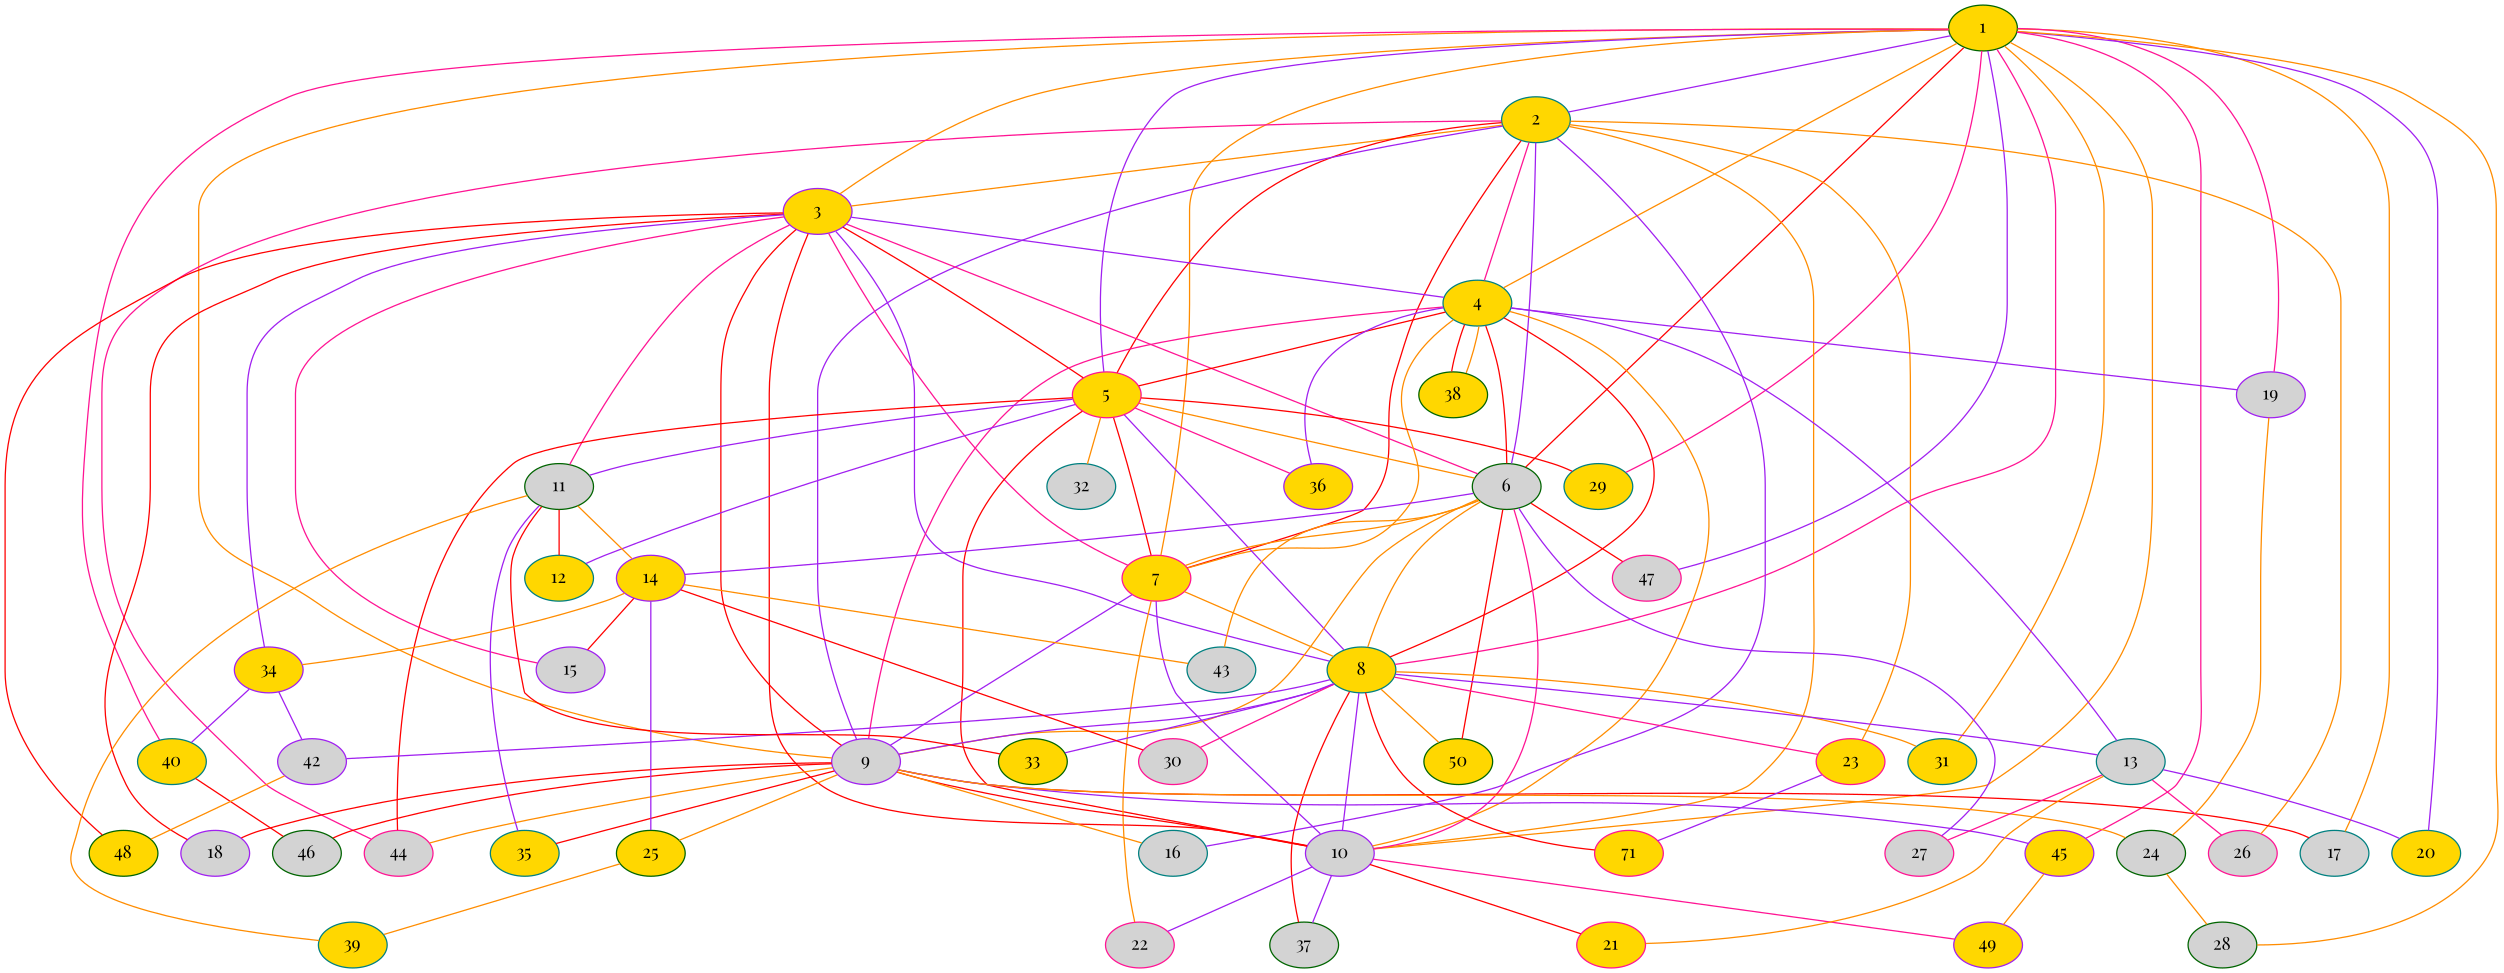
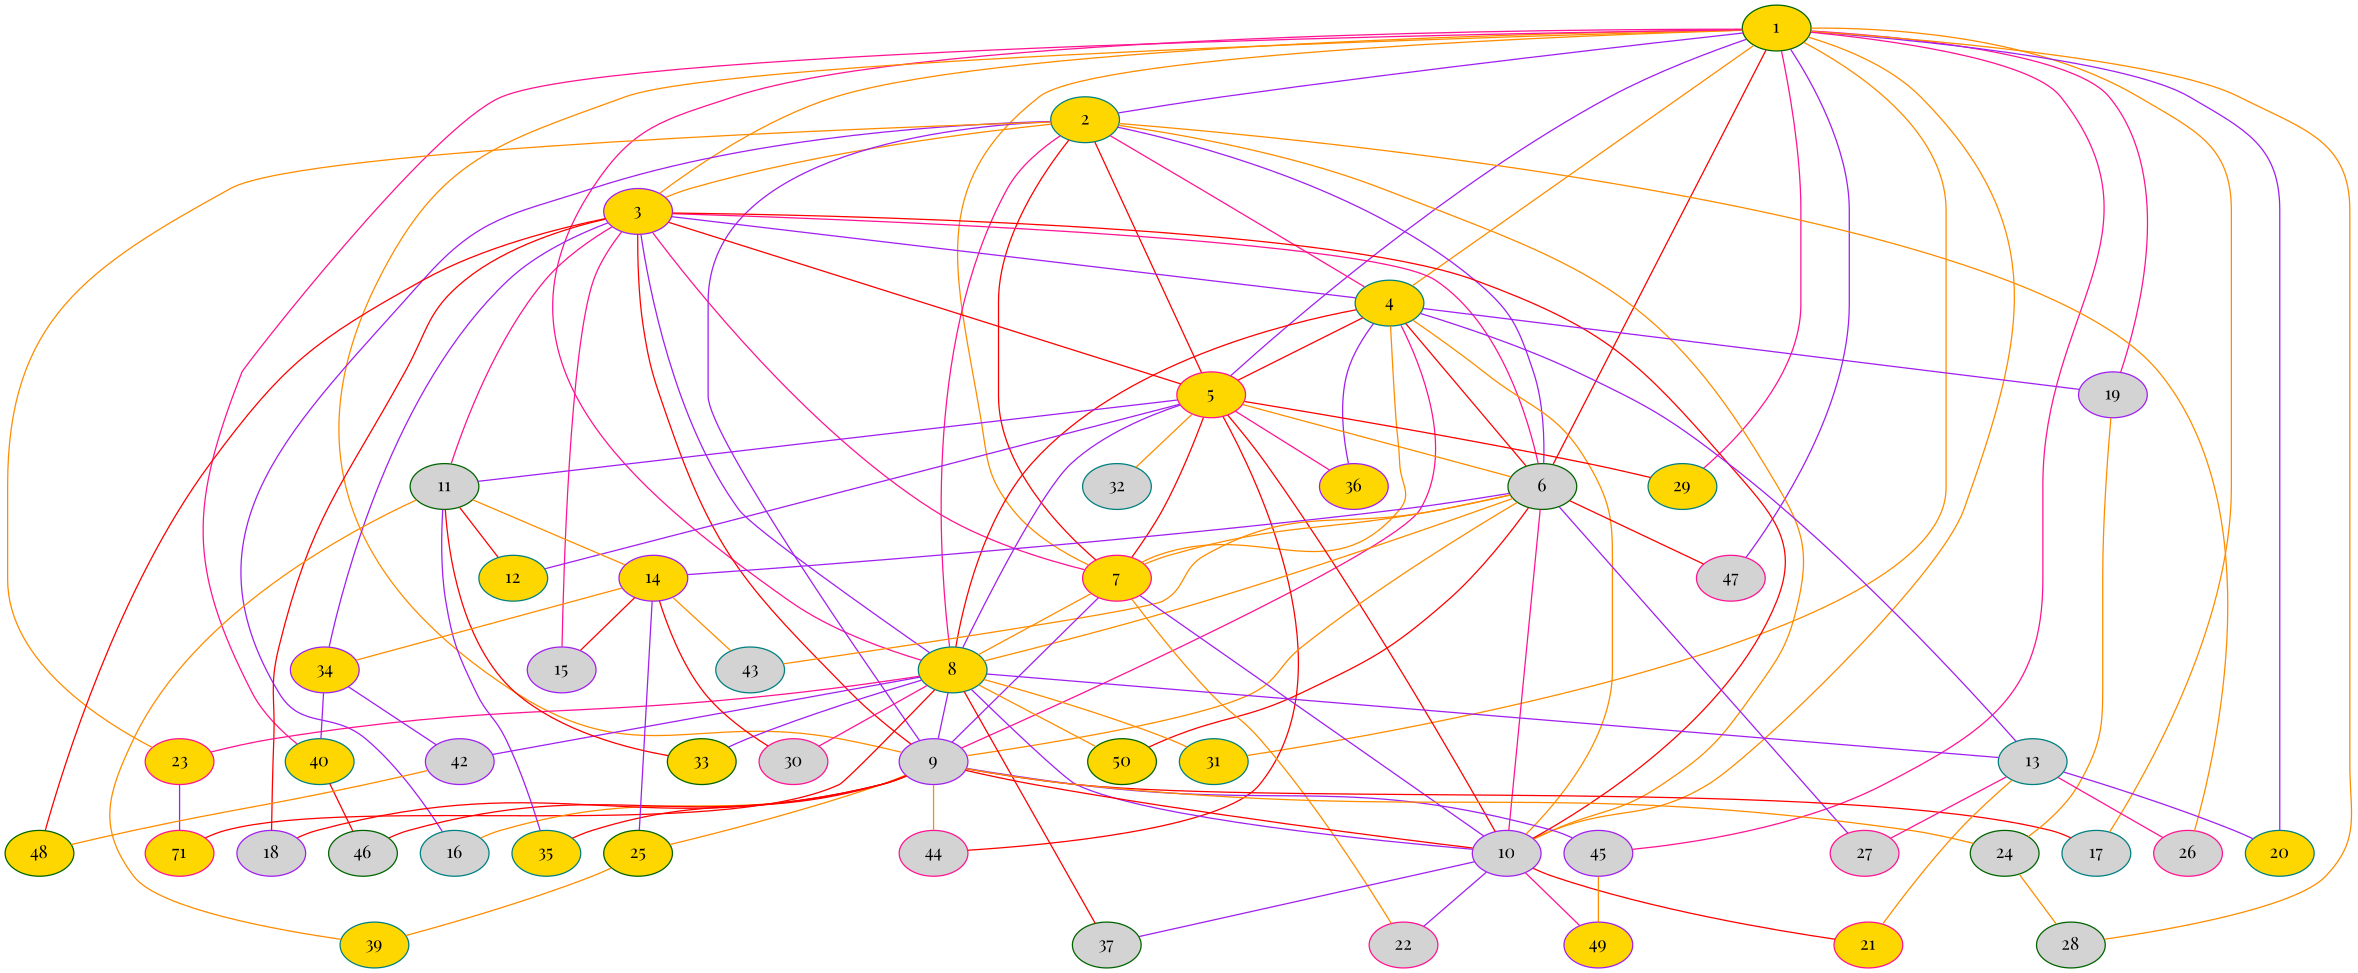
(478, 189) -> (950, 376)
(1453, 395) -> none
(2059, 853) -> (1598, 853)
